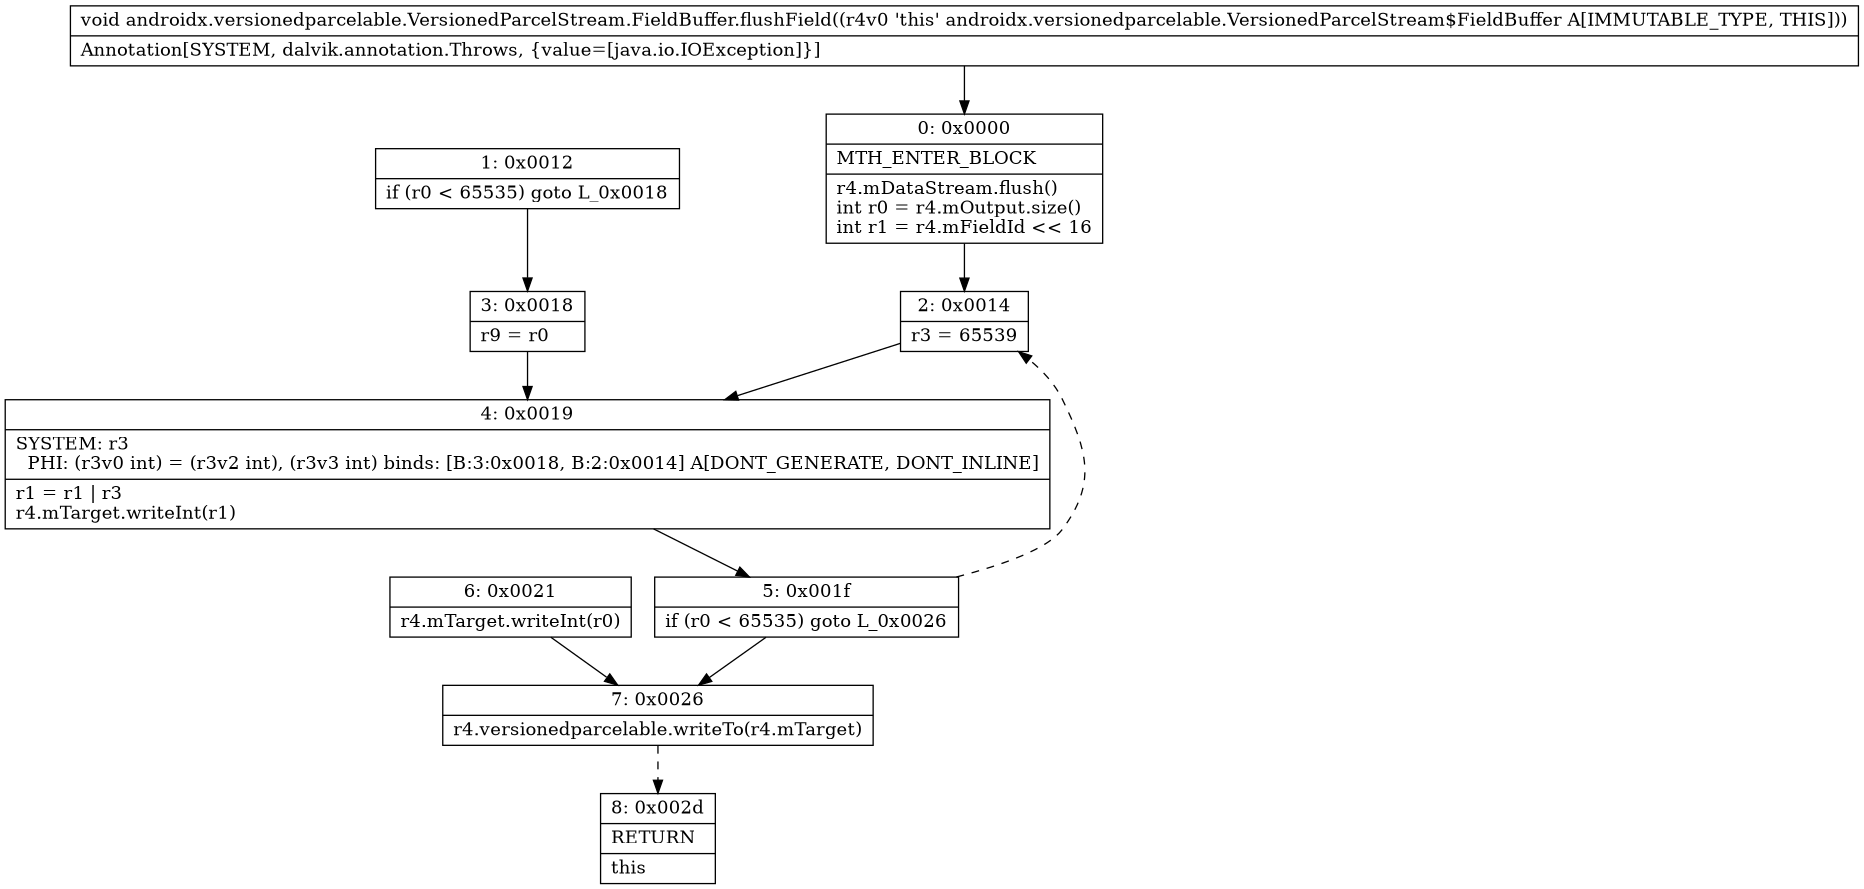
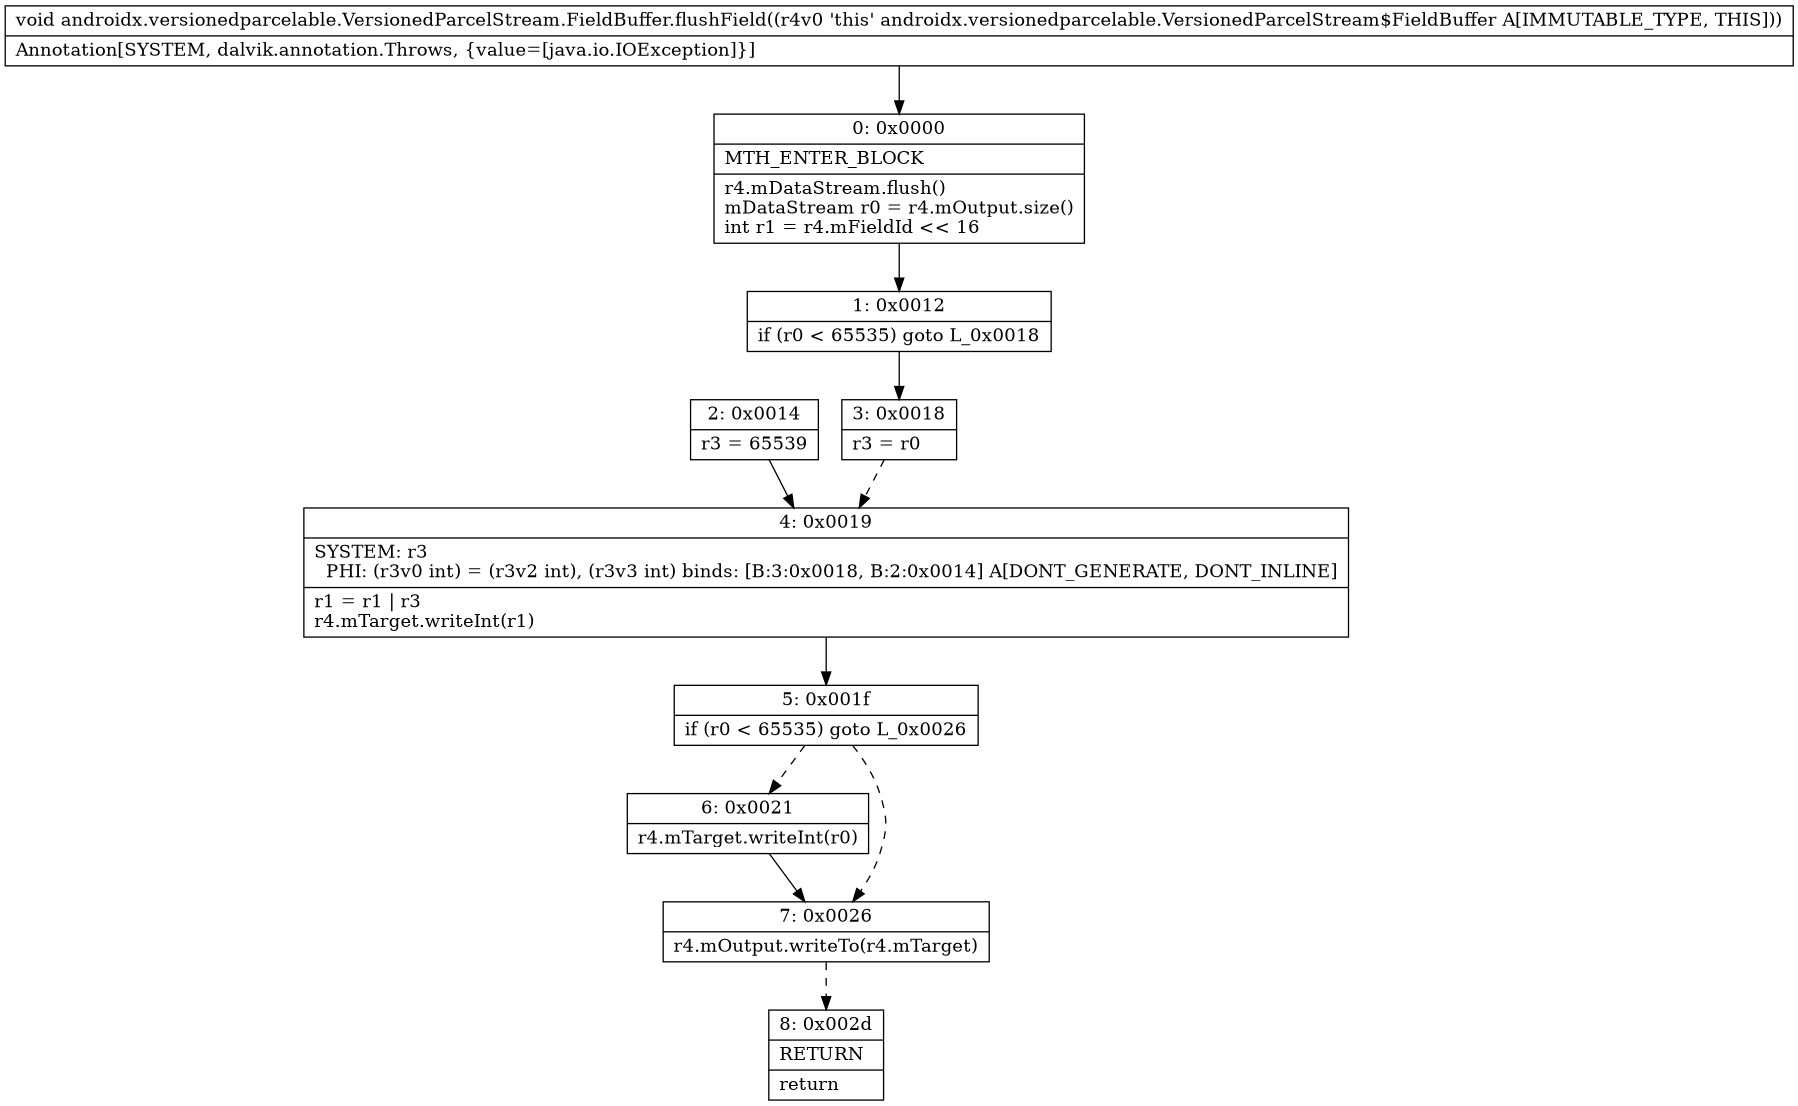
(959, 208) -> (899, 208)
(964, 261) -> (899, 261)
(515, 336) -> (887, 444)
(528, 369) -> (875, 478)
(1080, 497) -> (791, 764)
(738, 657) -> (885, 817)
(658, 730) -> (826, 946)
(629, 868) -> (809, 1084)
